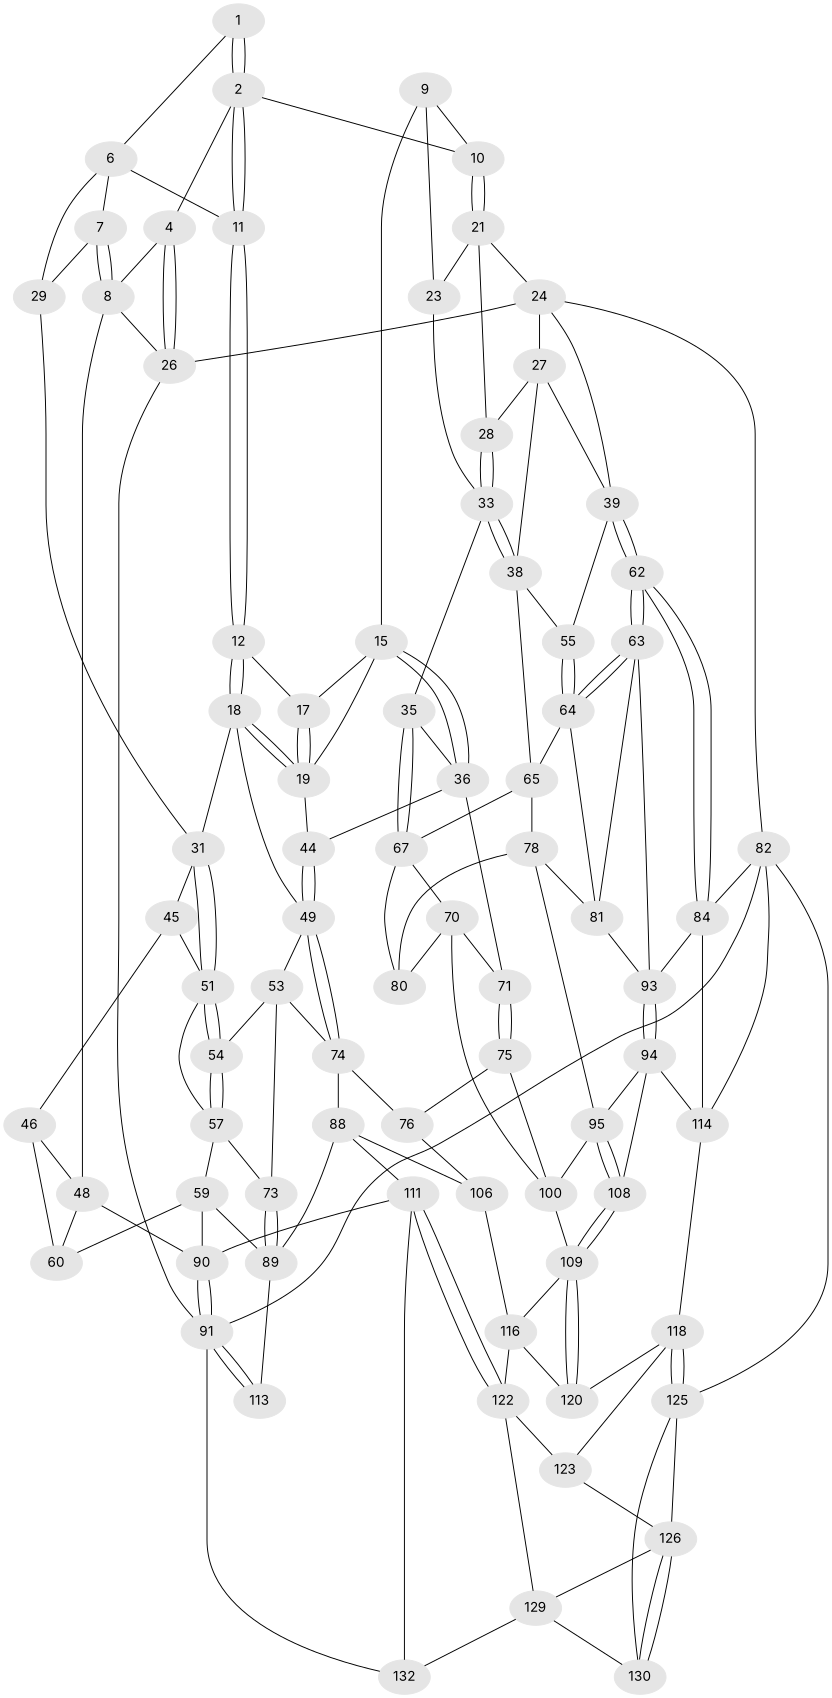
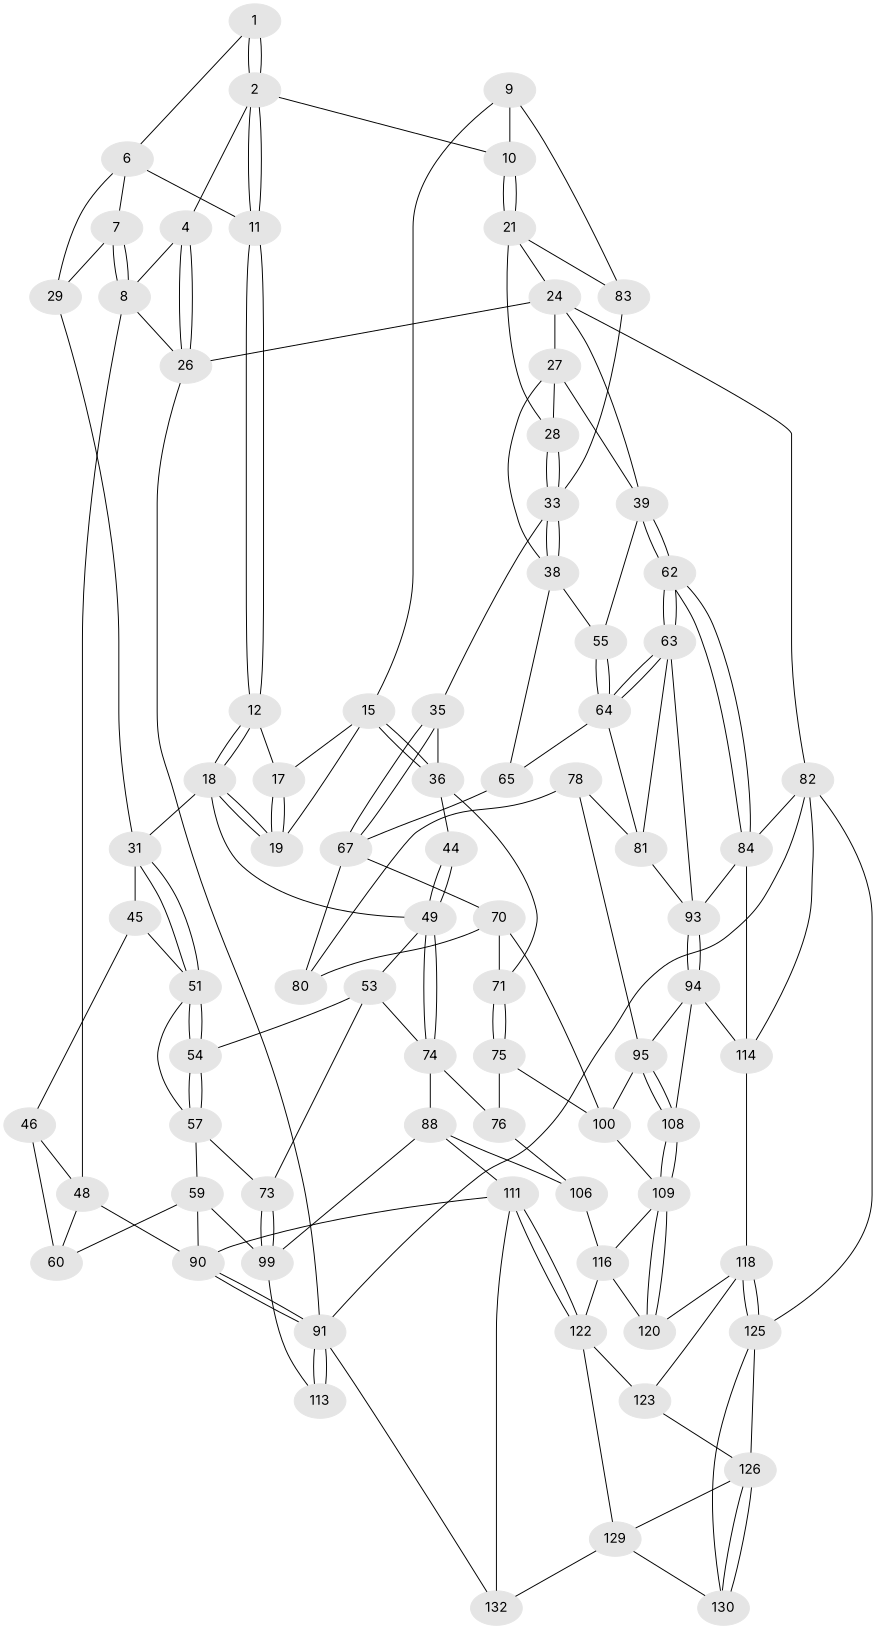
(434, 297) -> (624, 297)
(306, 815) -> none
(532, 815) -> none
(271, 1263) -> (267, 1263)
